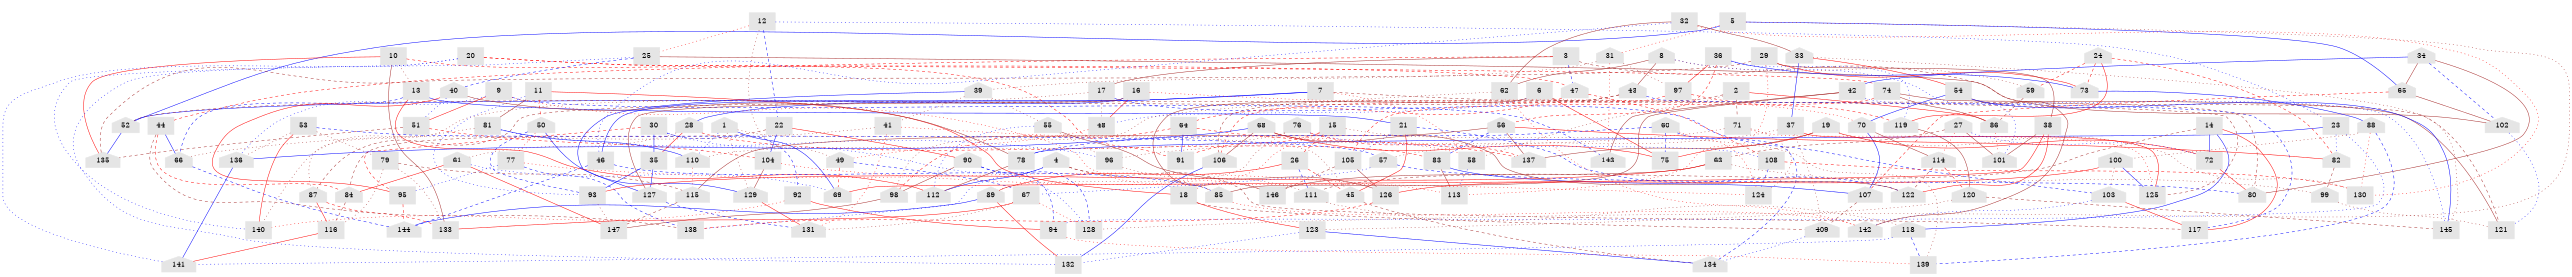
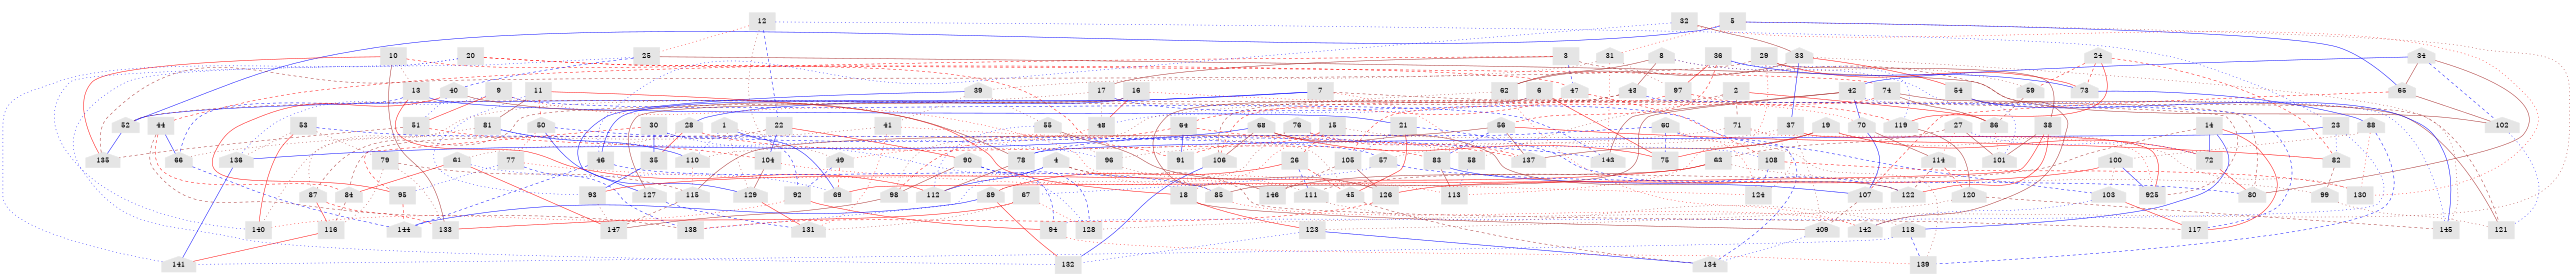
(1583, 34) -> (1652, 73)
(1898, 110) -> (1857, 109)
(914, 170) -> (815, 181)
(514, 178) -> (1074, 139)
(652, 178) -> none
(2152, 195) -> (2152, 195)
(1607, 225) -> (1607, 225)
